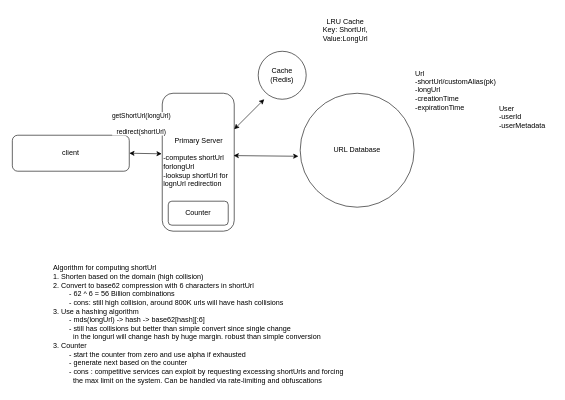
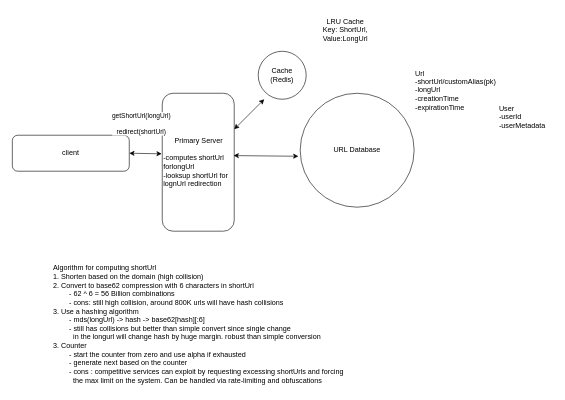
(198, 213) -> none
